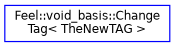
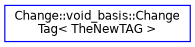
(87, 23) -> (98, 23)
